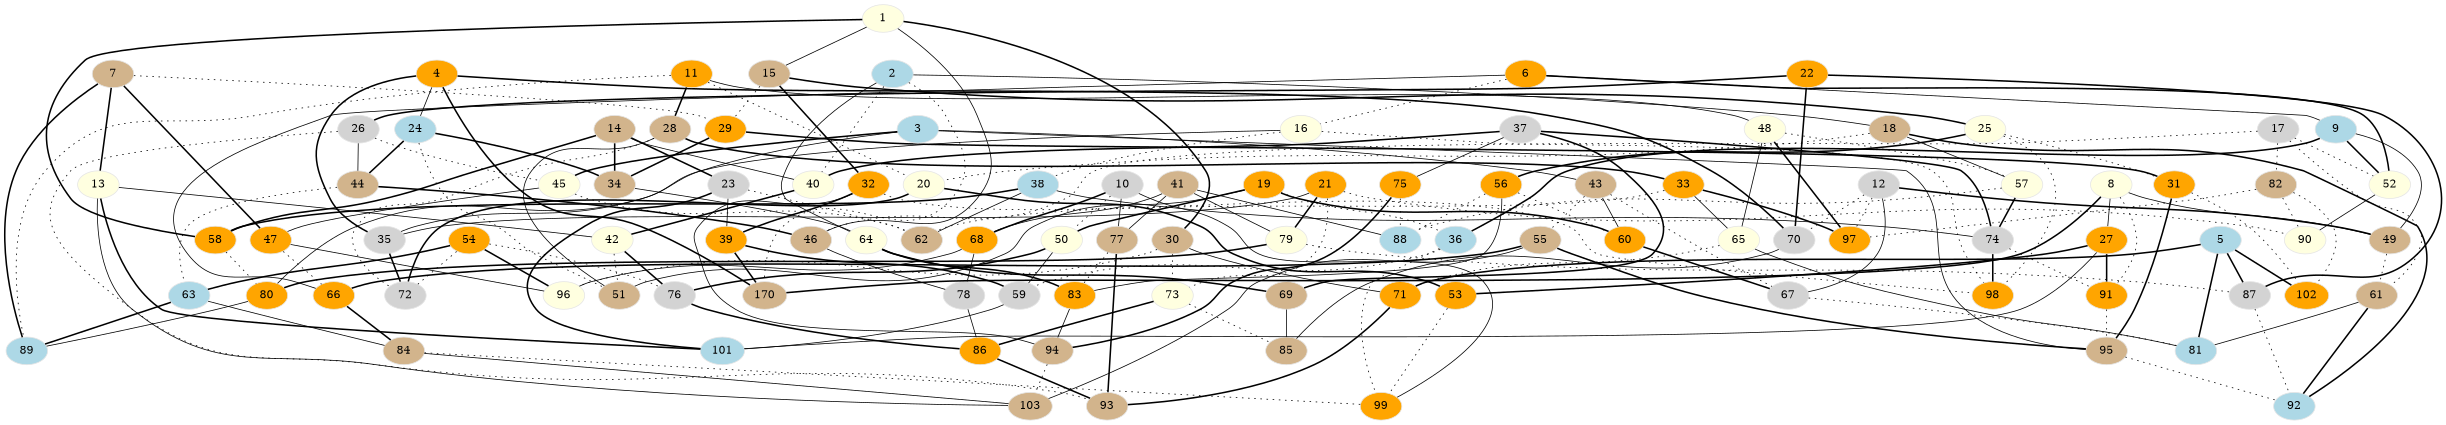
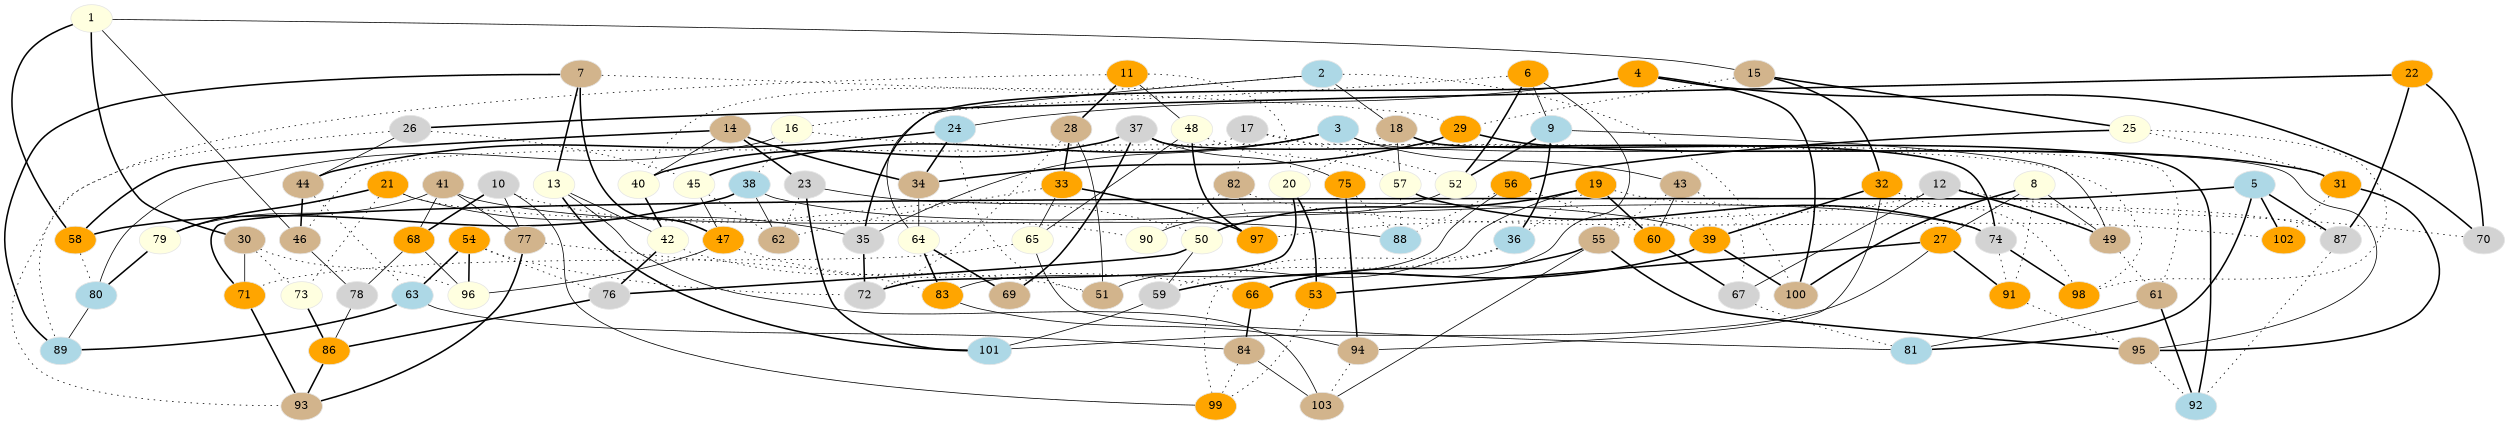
(1791, 270) -> (1917, 207)
(267, 295) -> (96, 295)
(765, 295) -> (1796, 295)
(1286, 351) -> none
